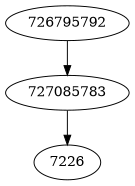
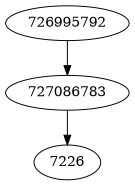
(67, 23) -> (67, 23)
(67, 93) -> (67, 93)
